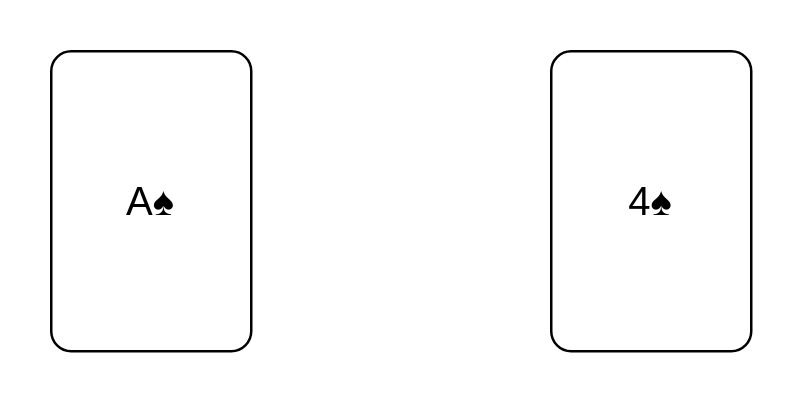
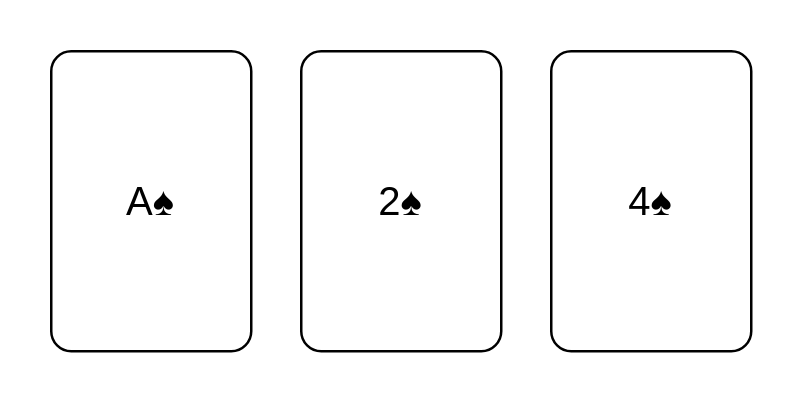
none -> (401, 201)
